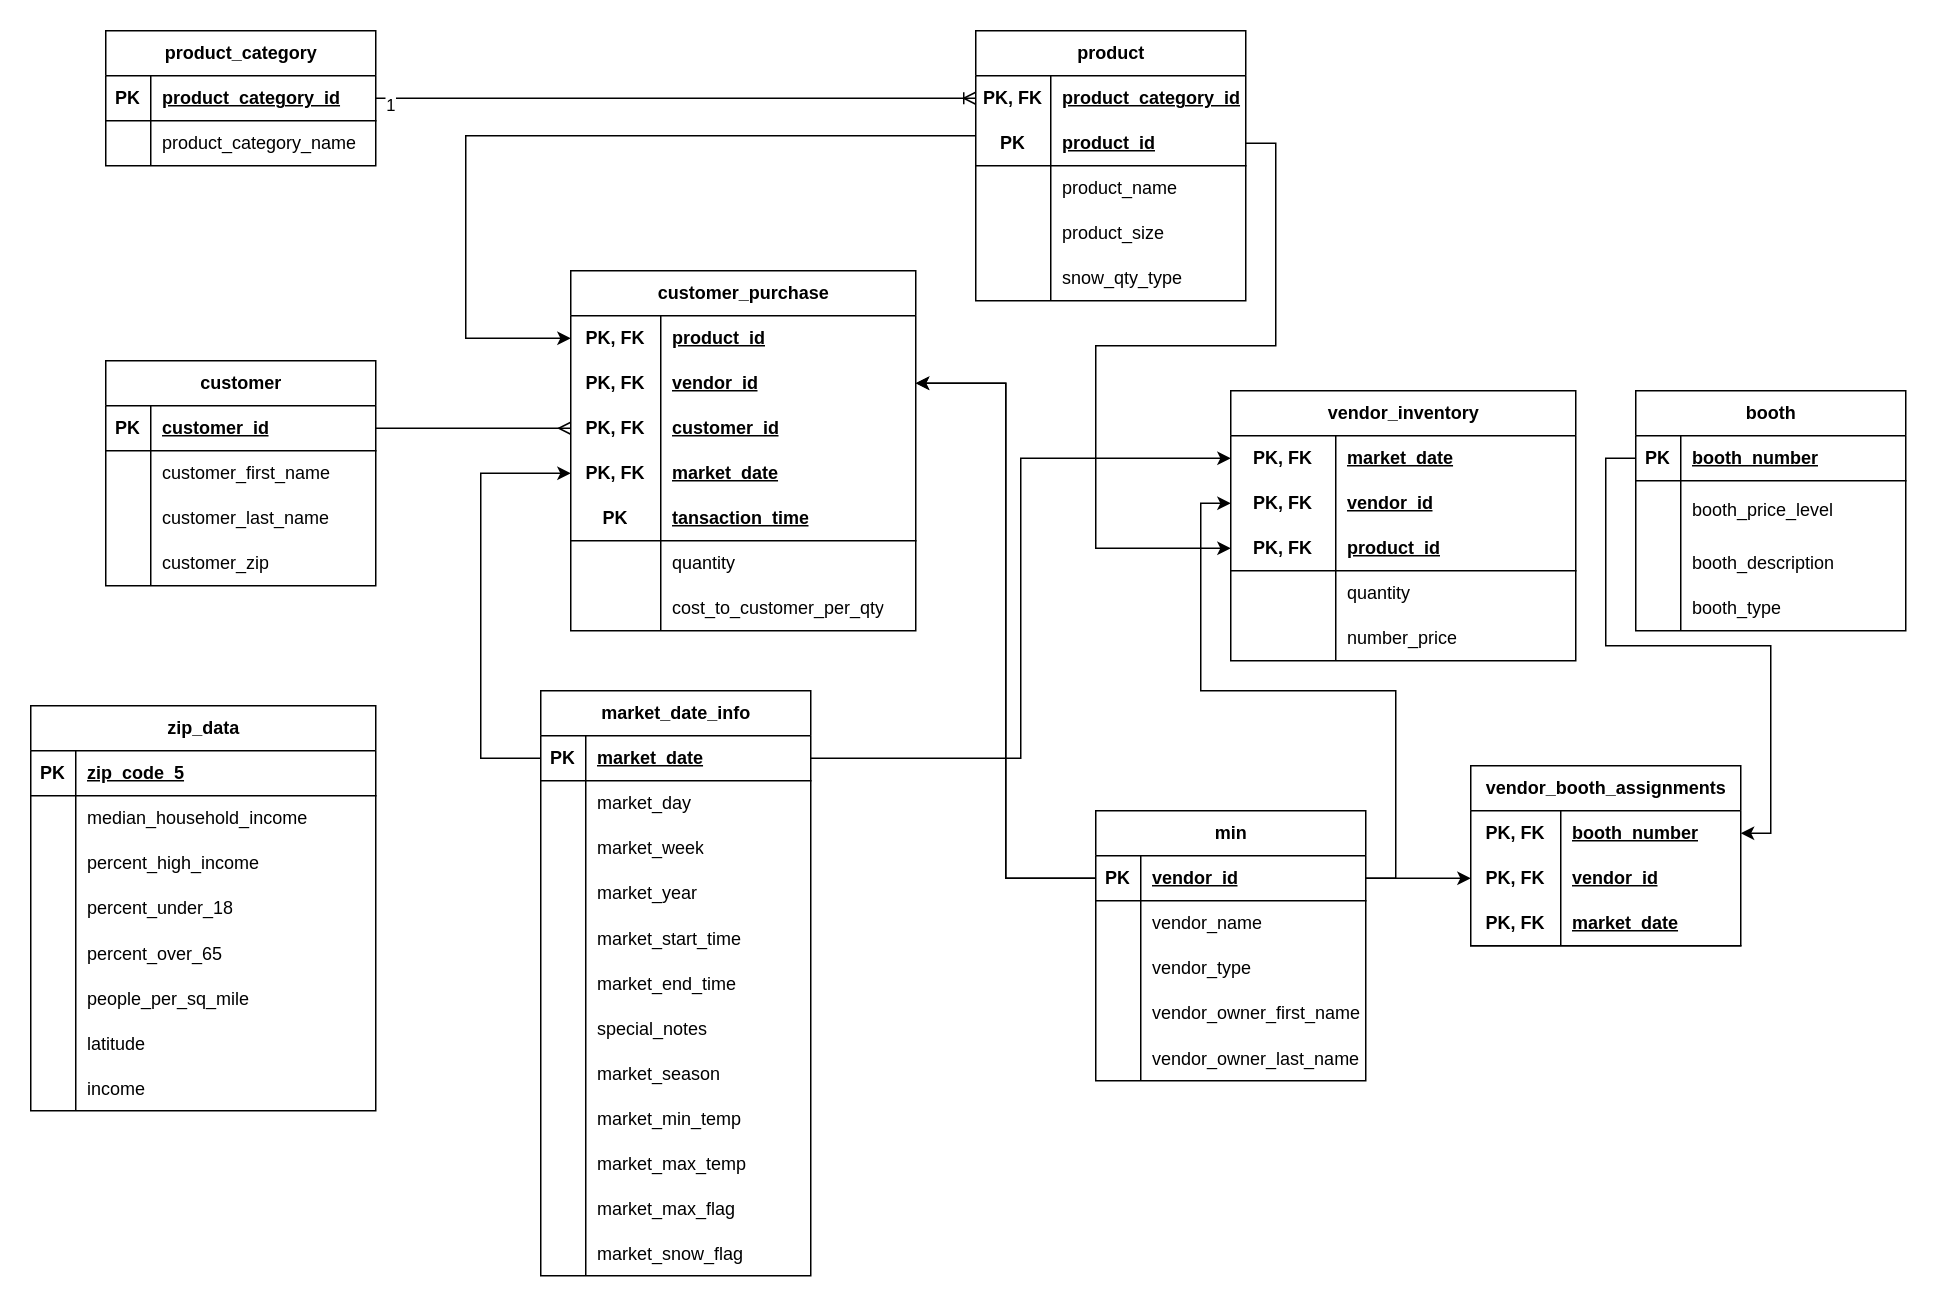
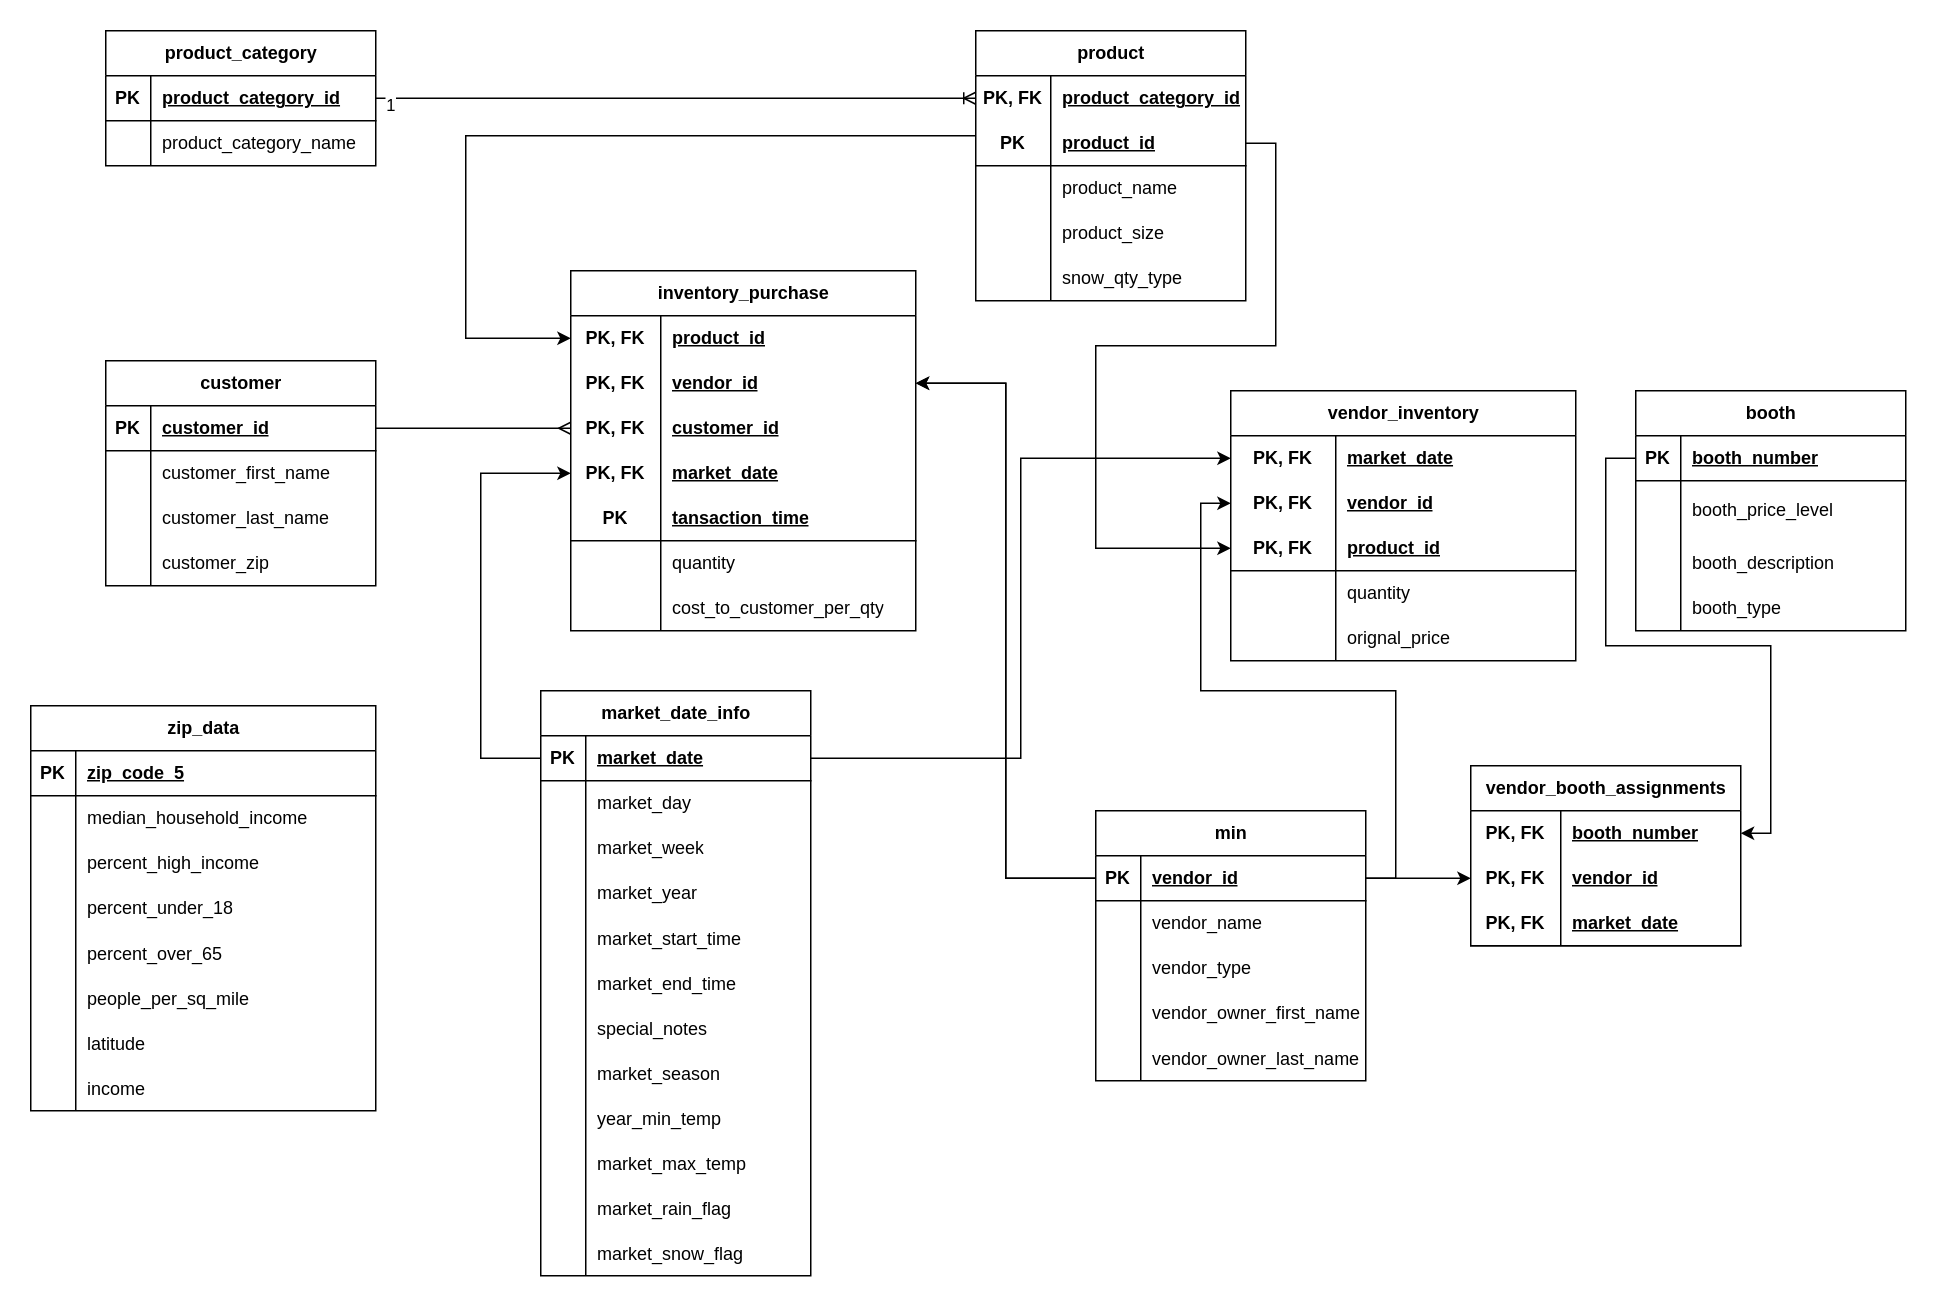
(744, 293) -> (744, 293)
(1406, 638) -> (1406, 638)
(670, 1119) -> (660, 1119)
(670, 1209) -> (673, 1209)
